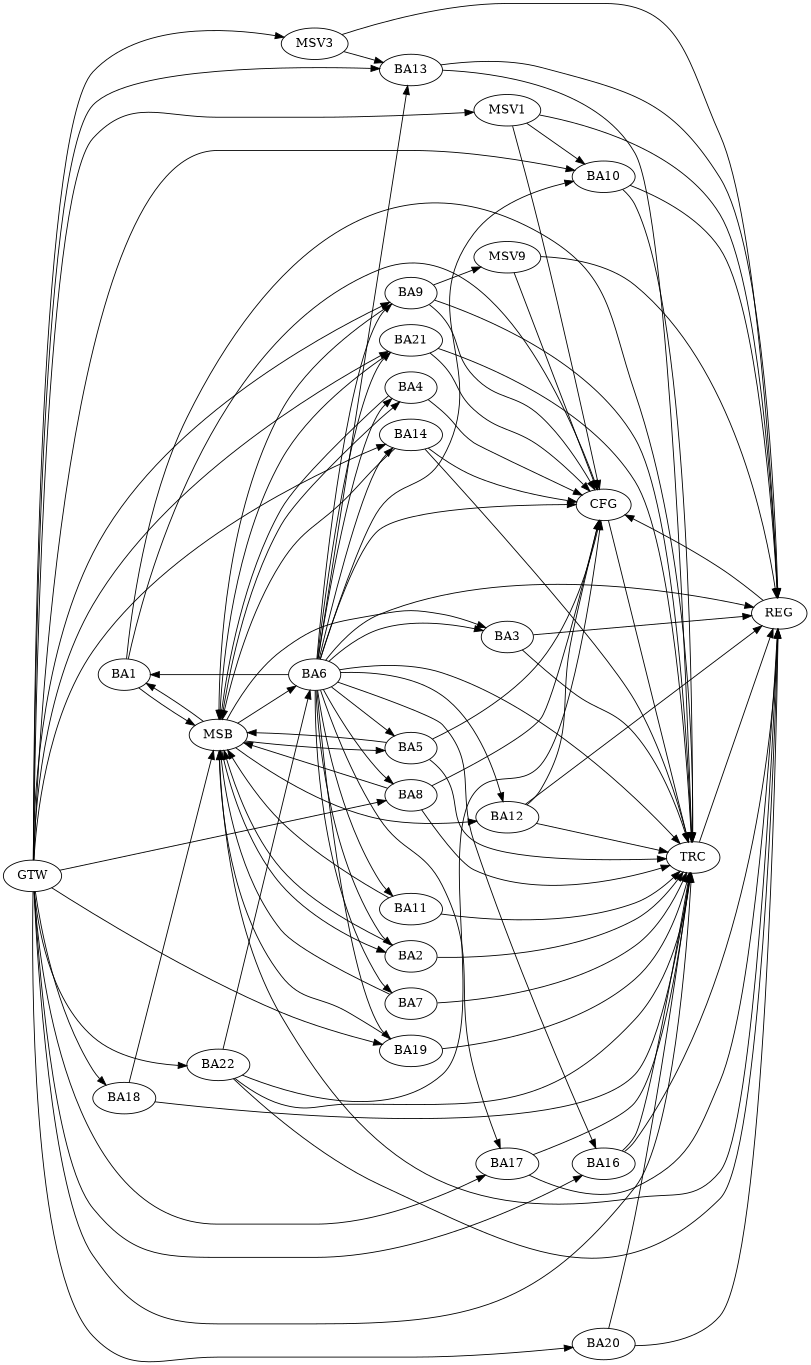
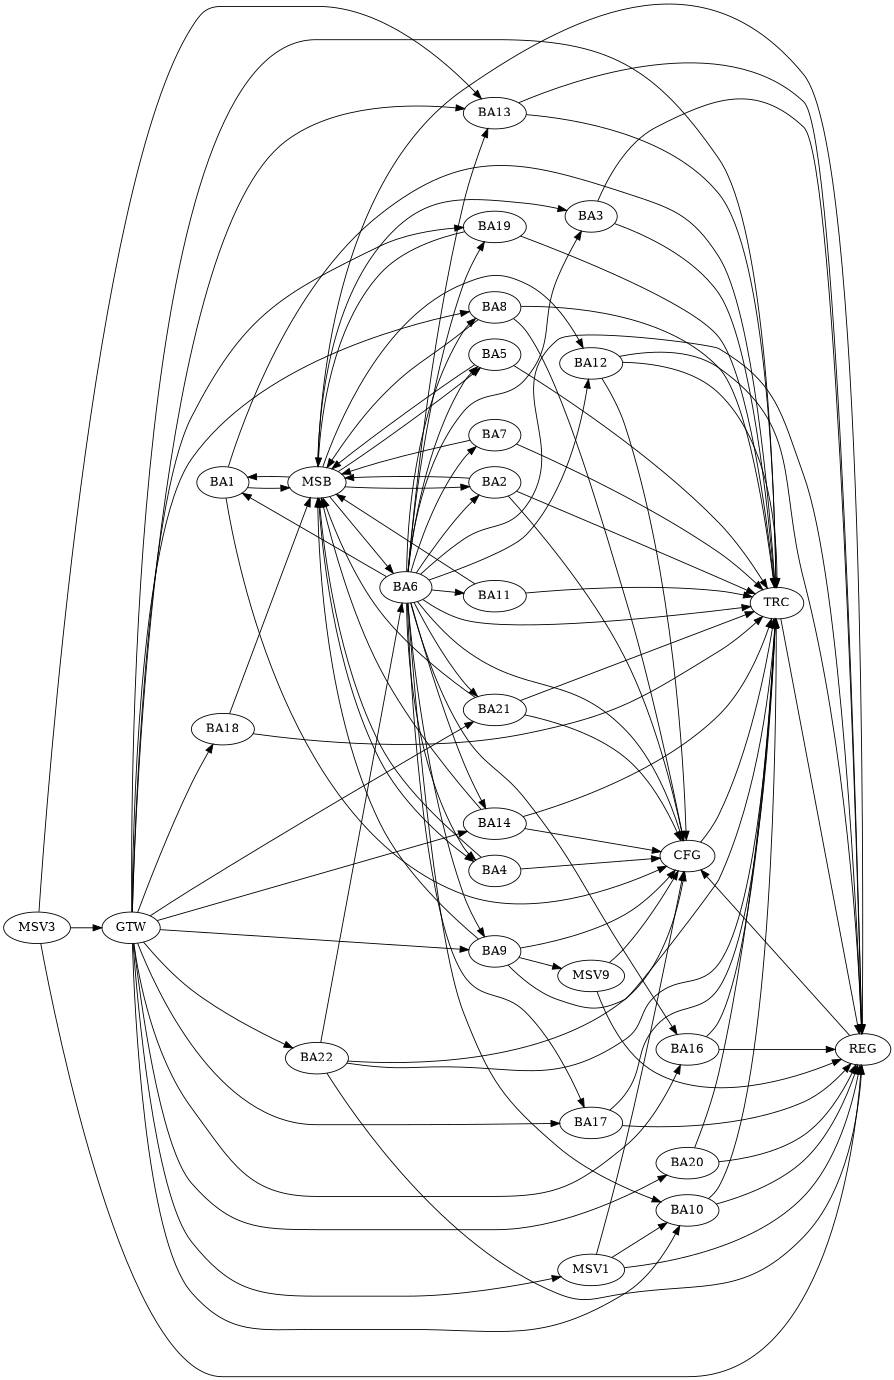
(62, 195) -> (82, 928)
(544, 657) -> (621, 651)
